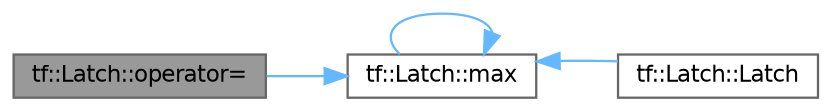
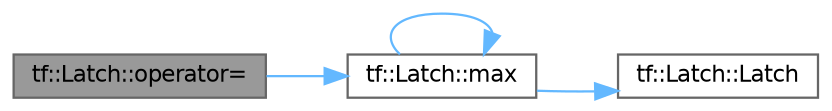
(589, 61) -> (566, 91)
